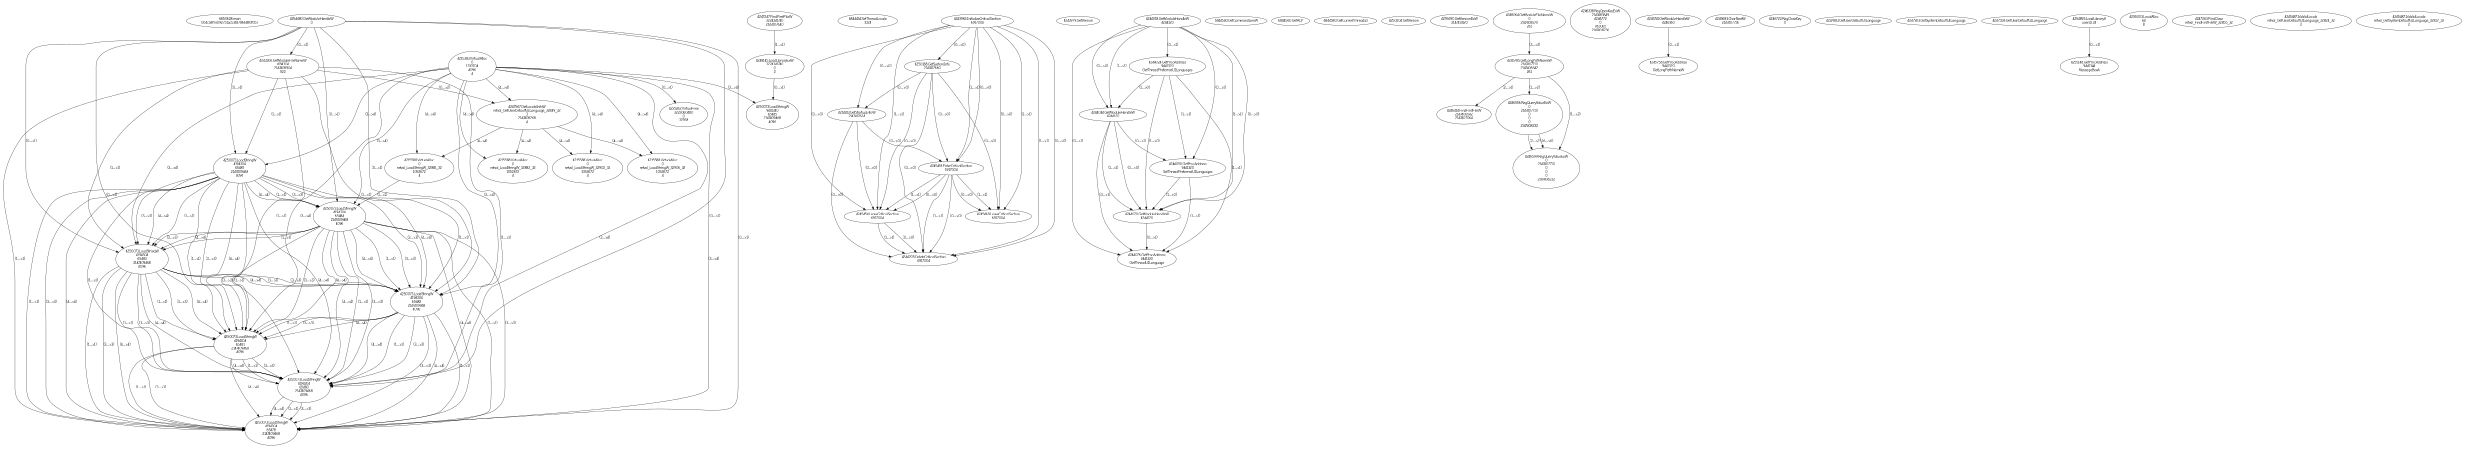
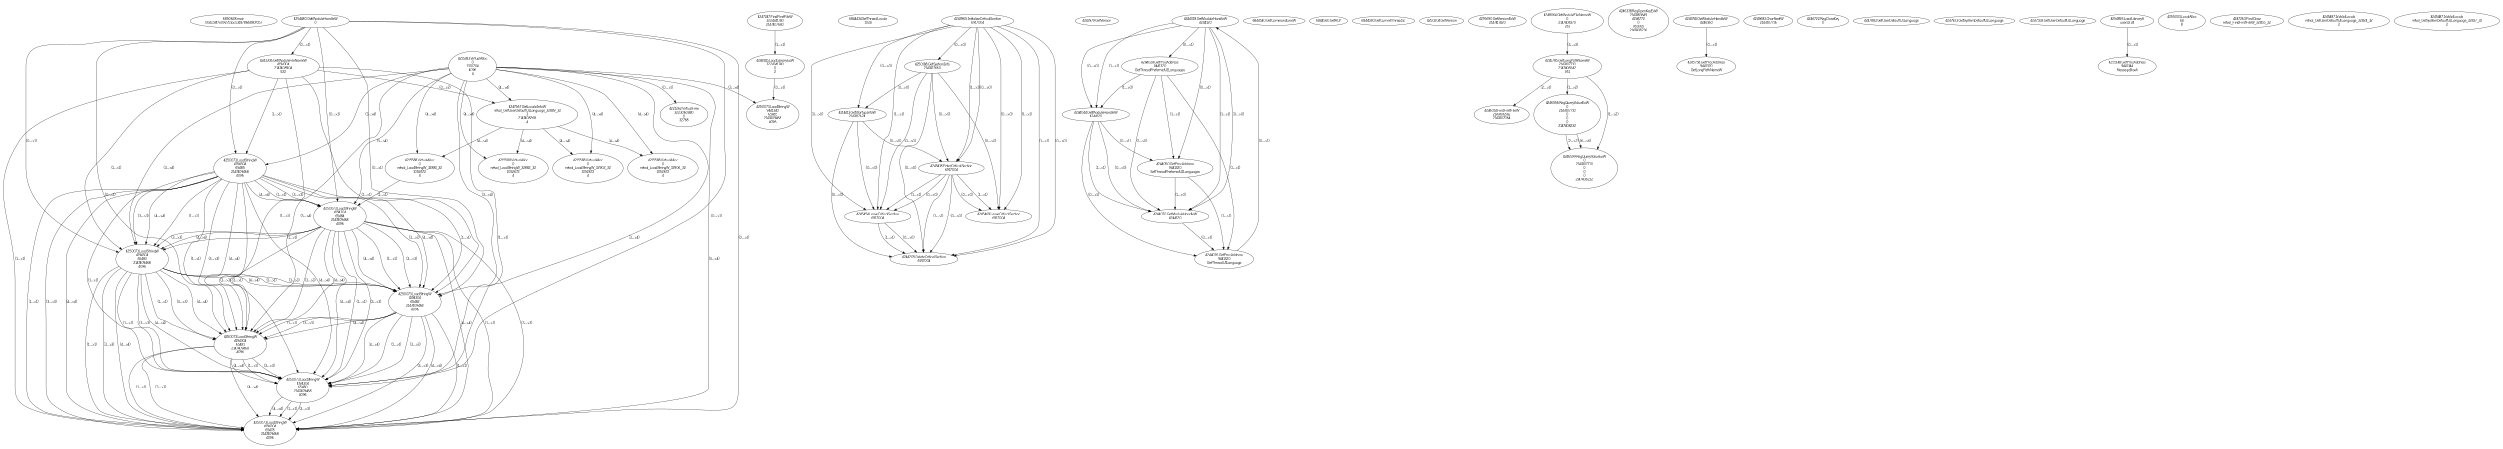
(1464, 115) -> (1502, 115)
(1072, 129) -> (1259, 134)
